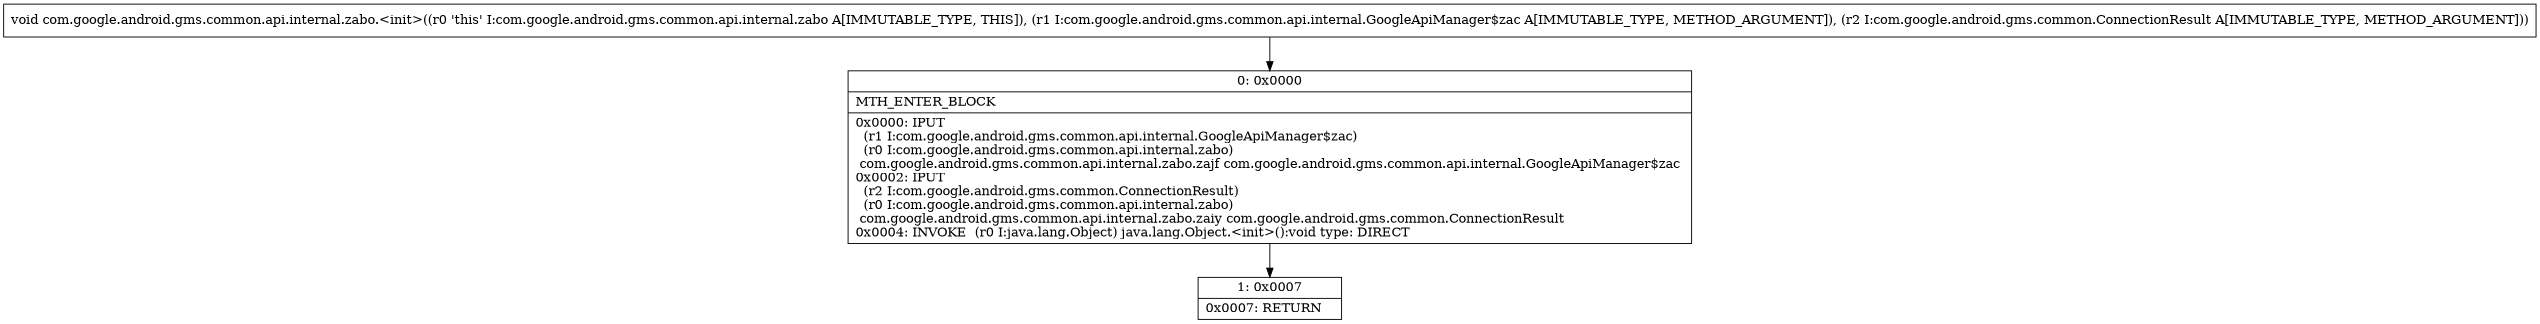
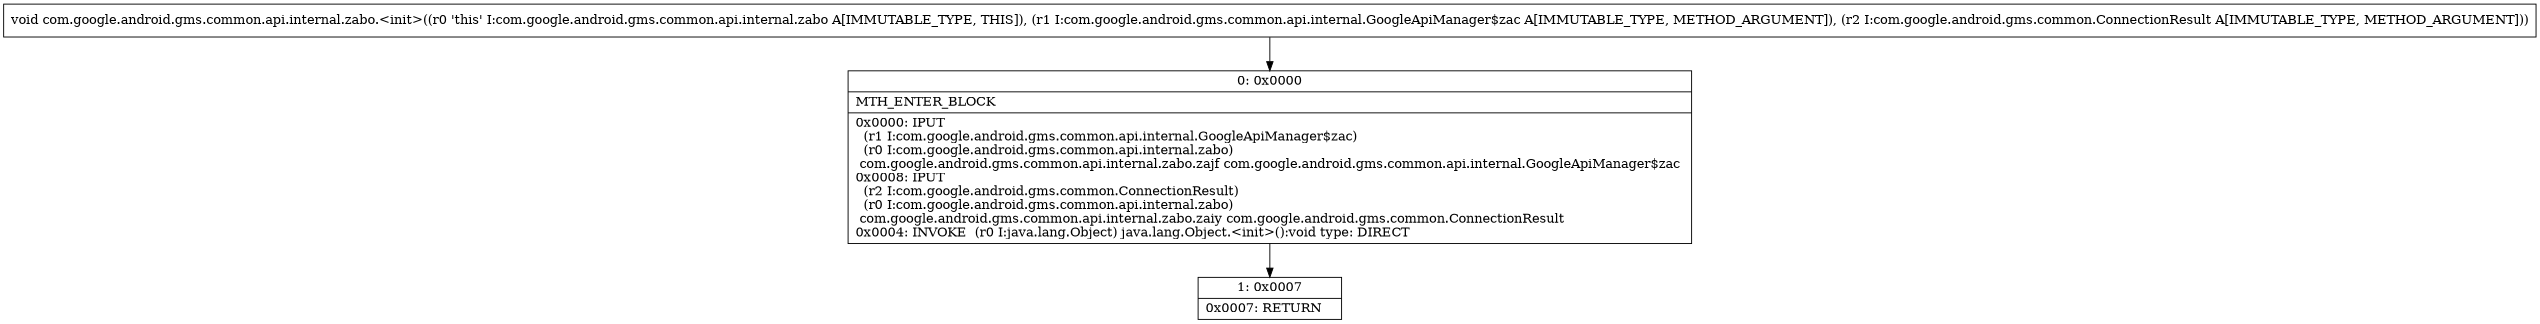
(904, 178) -> (904, 178)
